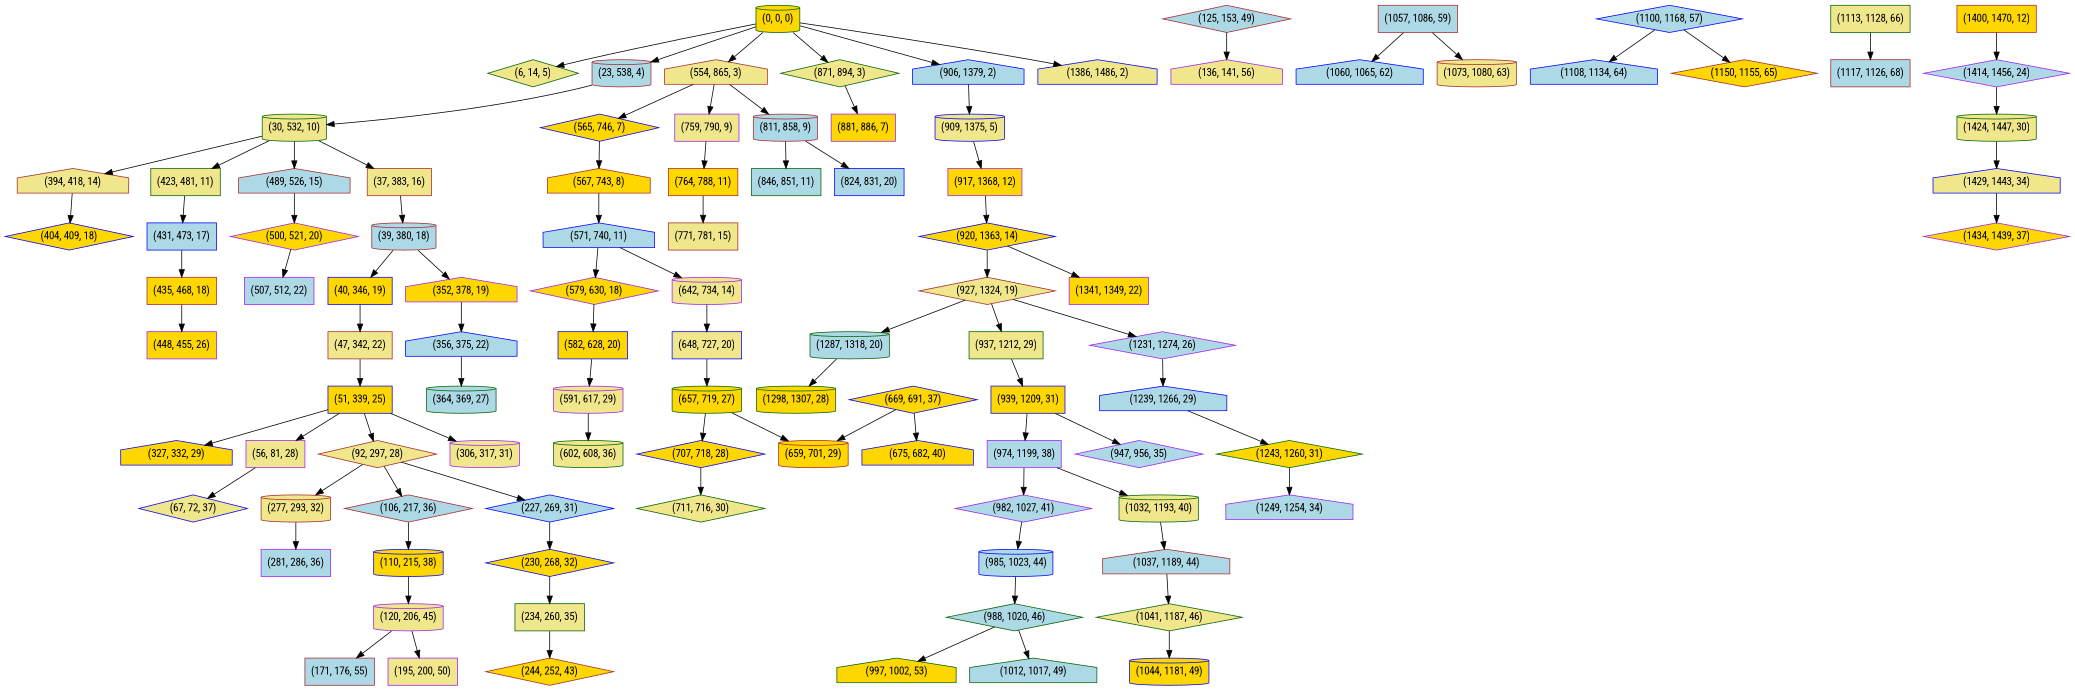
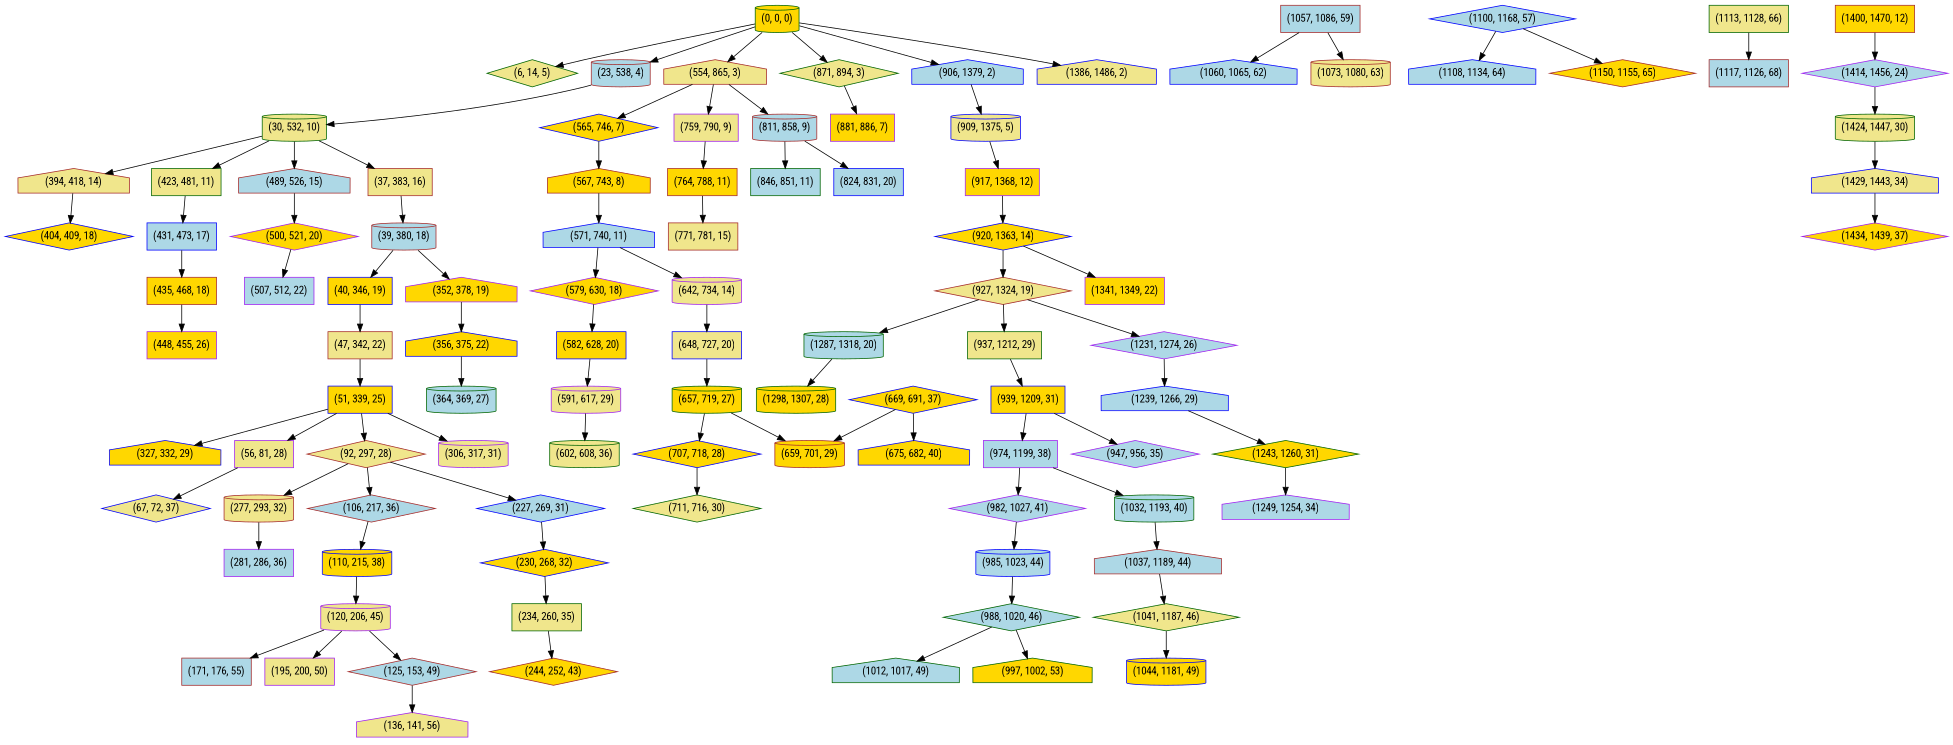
(461, 345) -> (461, 345)
(1159, 508) -> (1154, 508)
none -> (382, 643)
